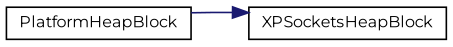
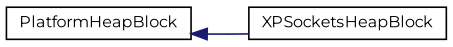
(212, 12) -> (228, 34)
